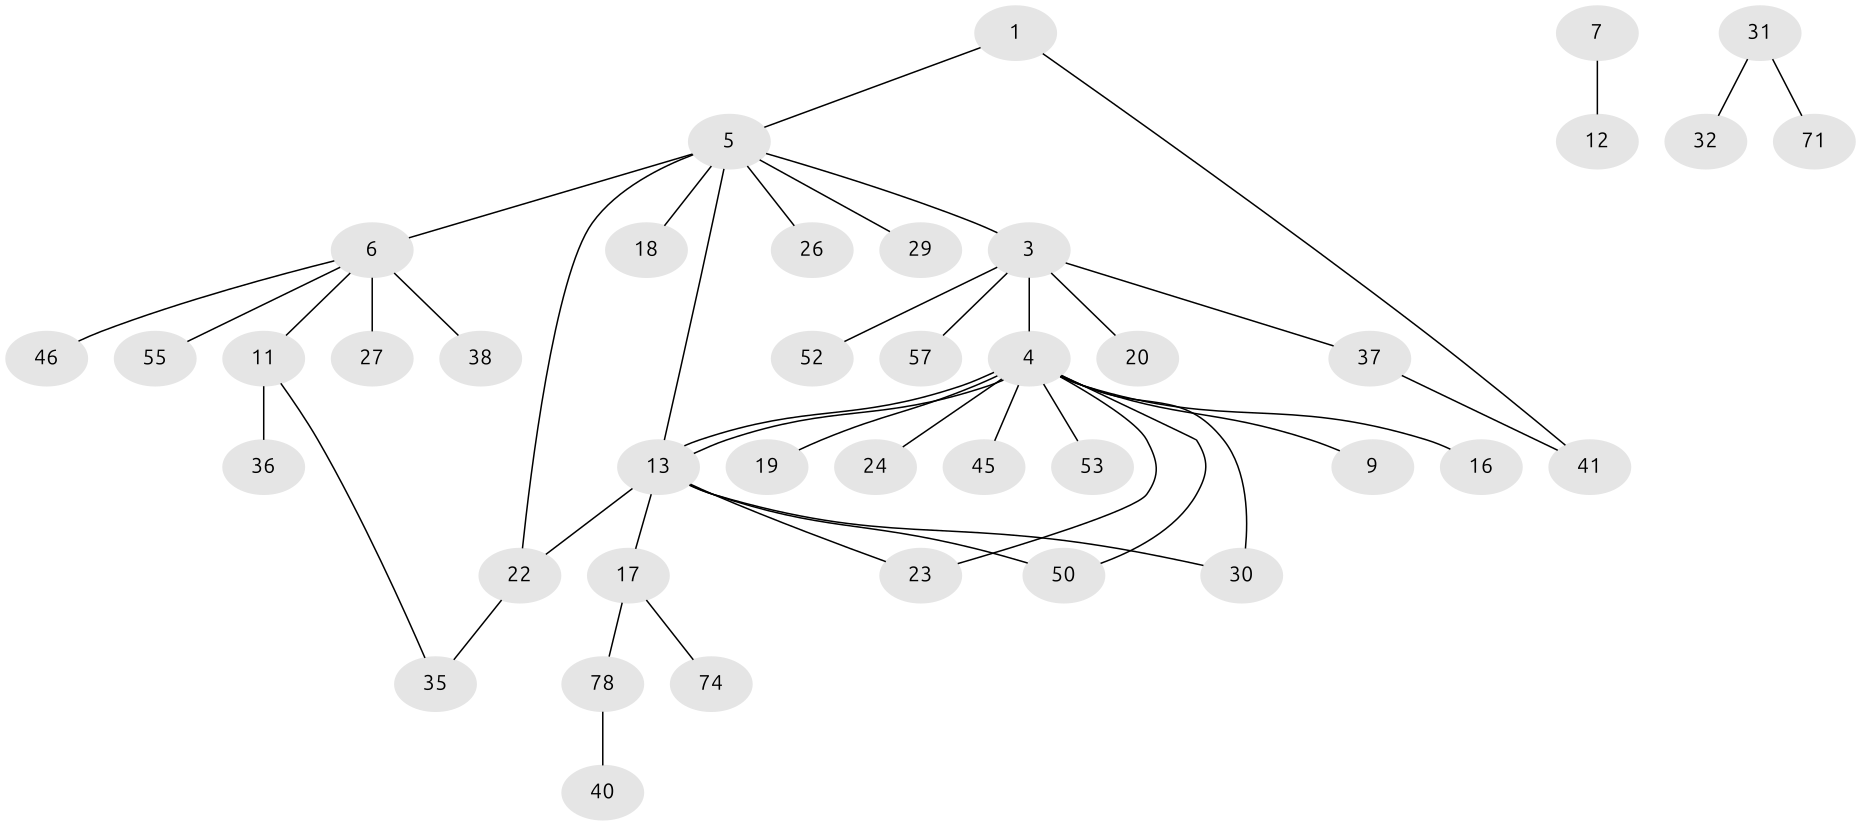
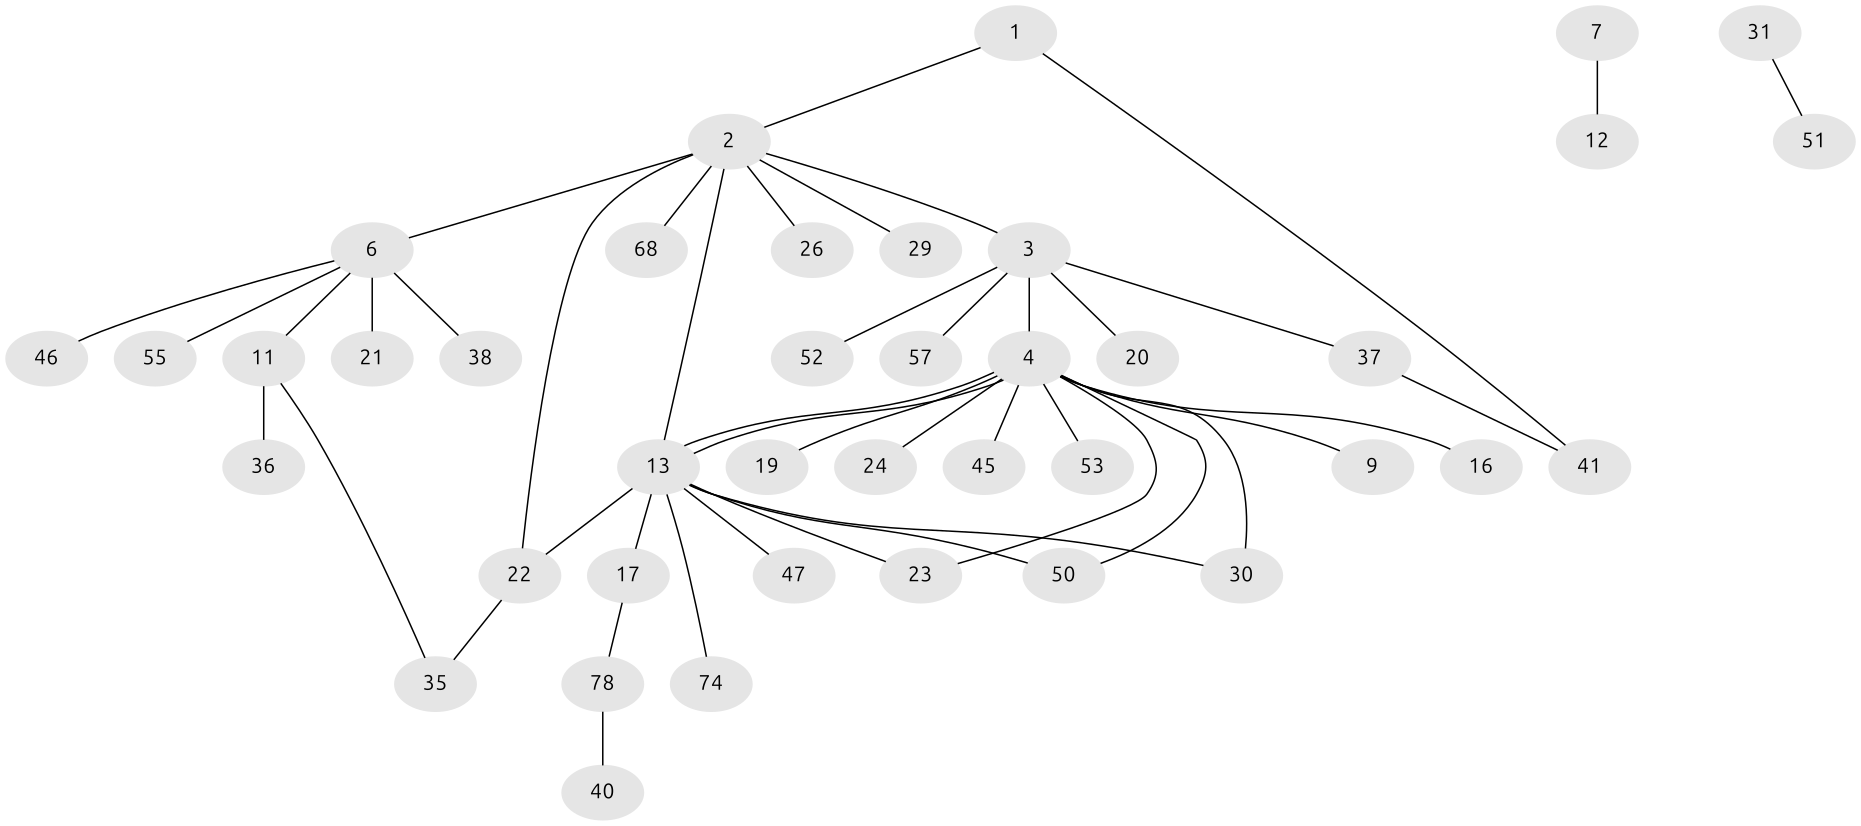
(729, 142) -> (729, 142)
(1706, 142) -> none
(1814, 142) -> (1814, 142)
(646, 250) -> (646, 250)
(372, 359) -> (372, 359)
none -> (794, 576)
(670, 630) -> (689, 575)
